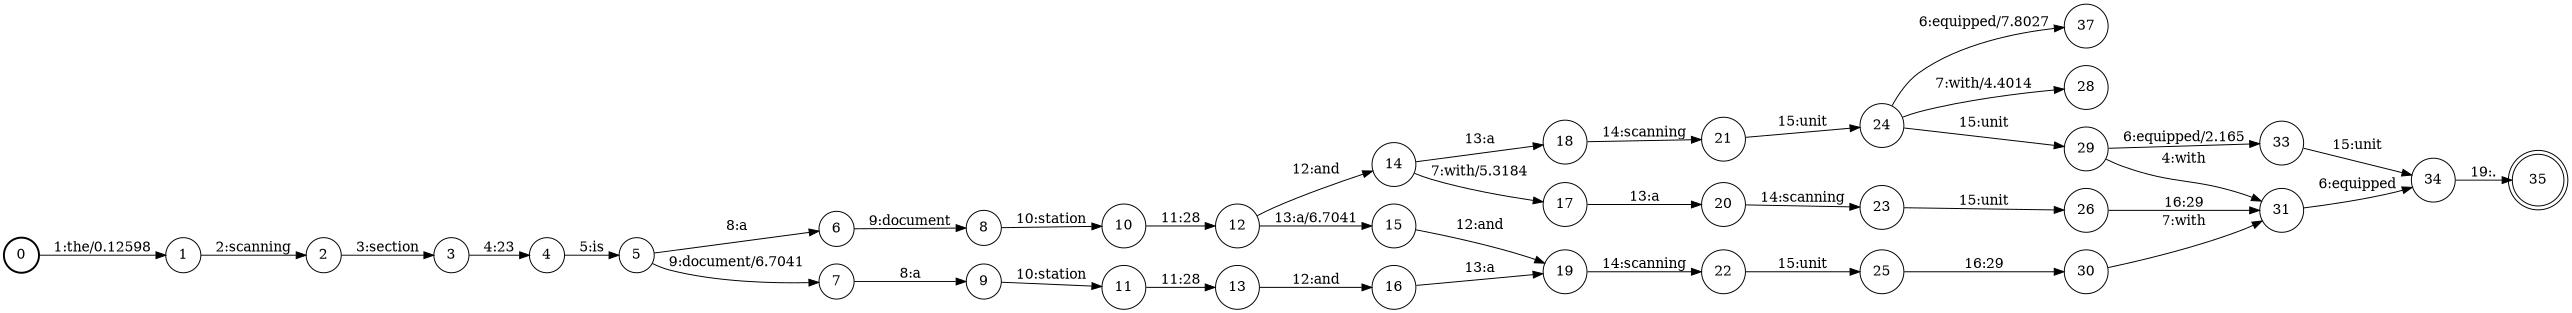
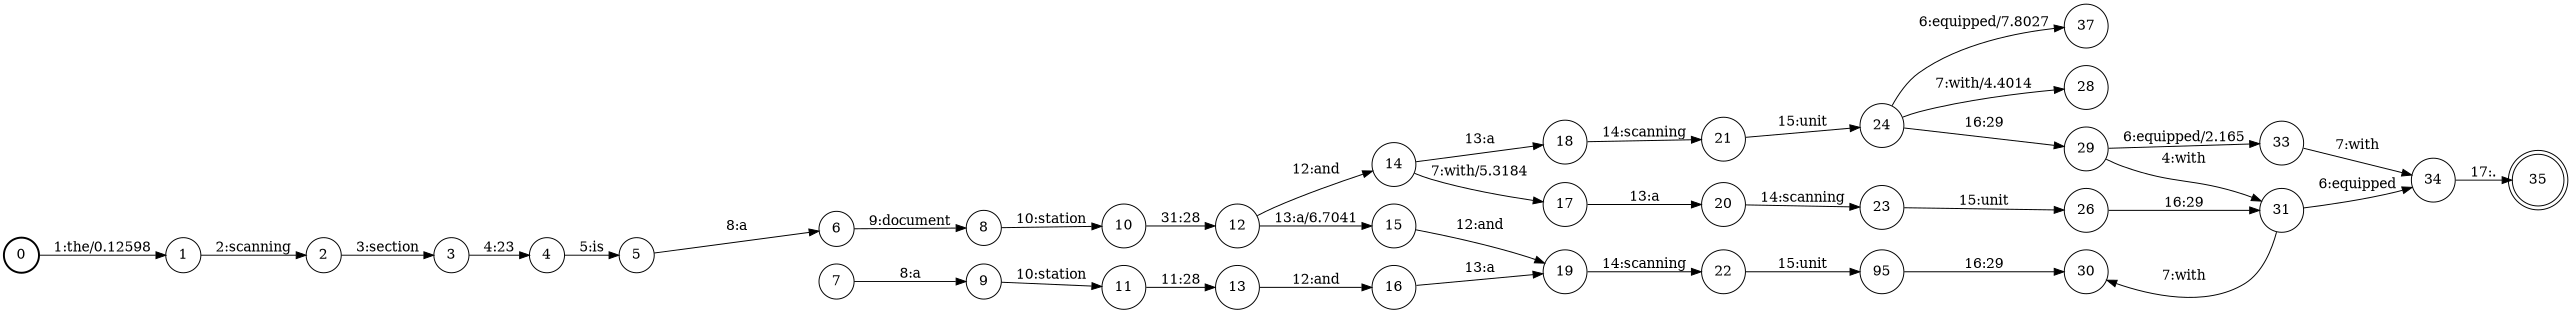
(1984, 123) -> (1984, 123)
(2358, 146) -> (2358, 146)
(2484, 173) -> (2484, 173)
(1181, 219) -> (1181, 219)
(2182, 250) -> (2212, 296)
(1882, 272) -> (1882, 272)
(730, 280) -> none
